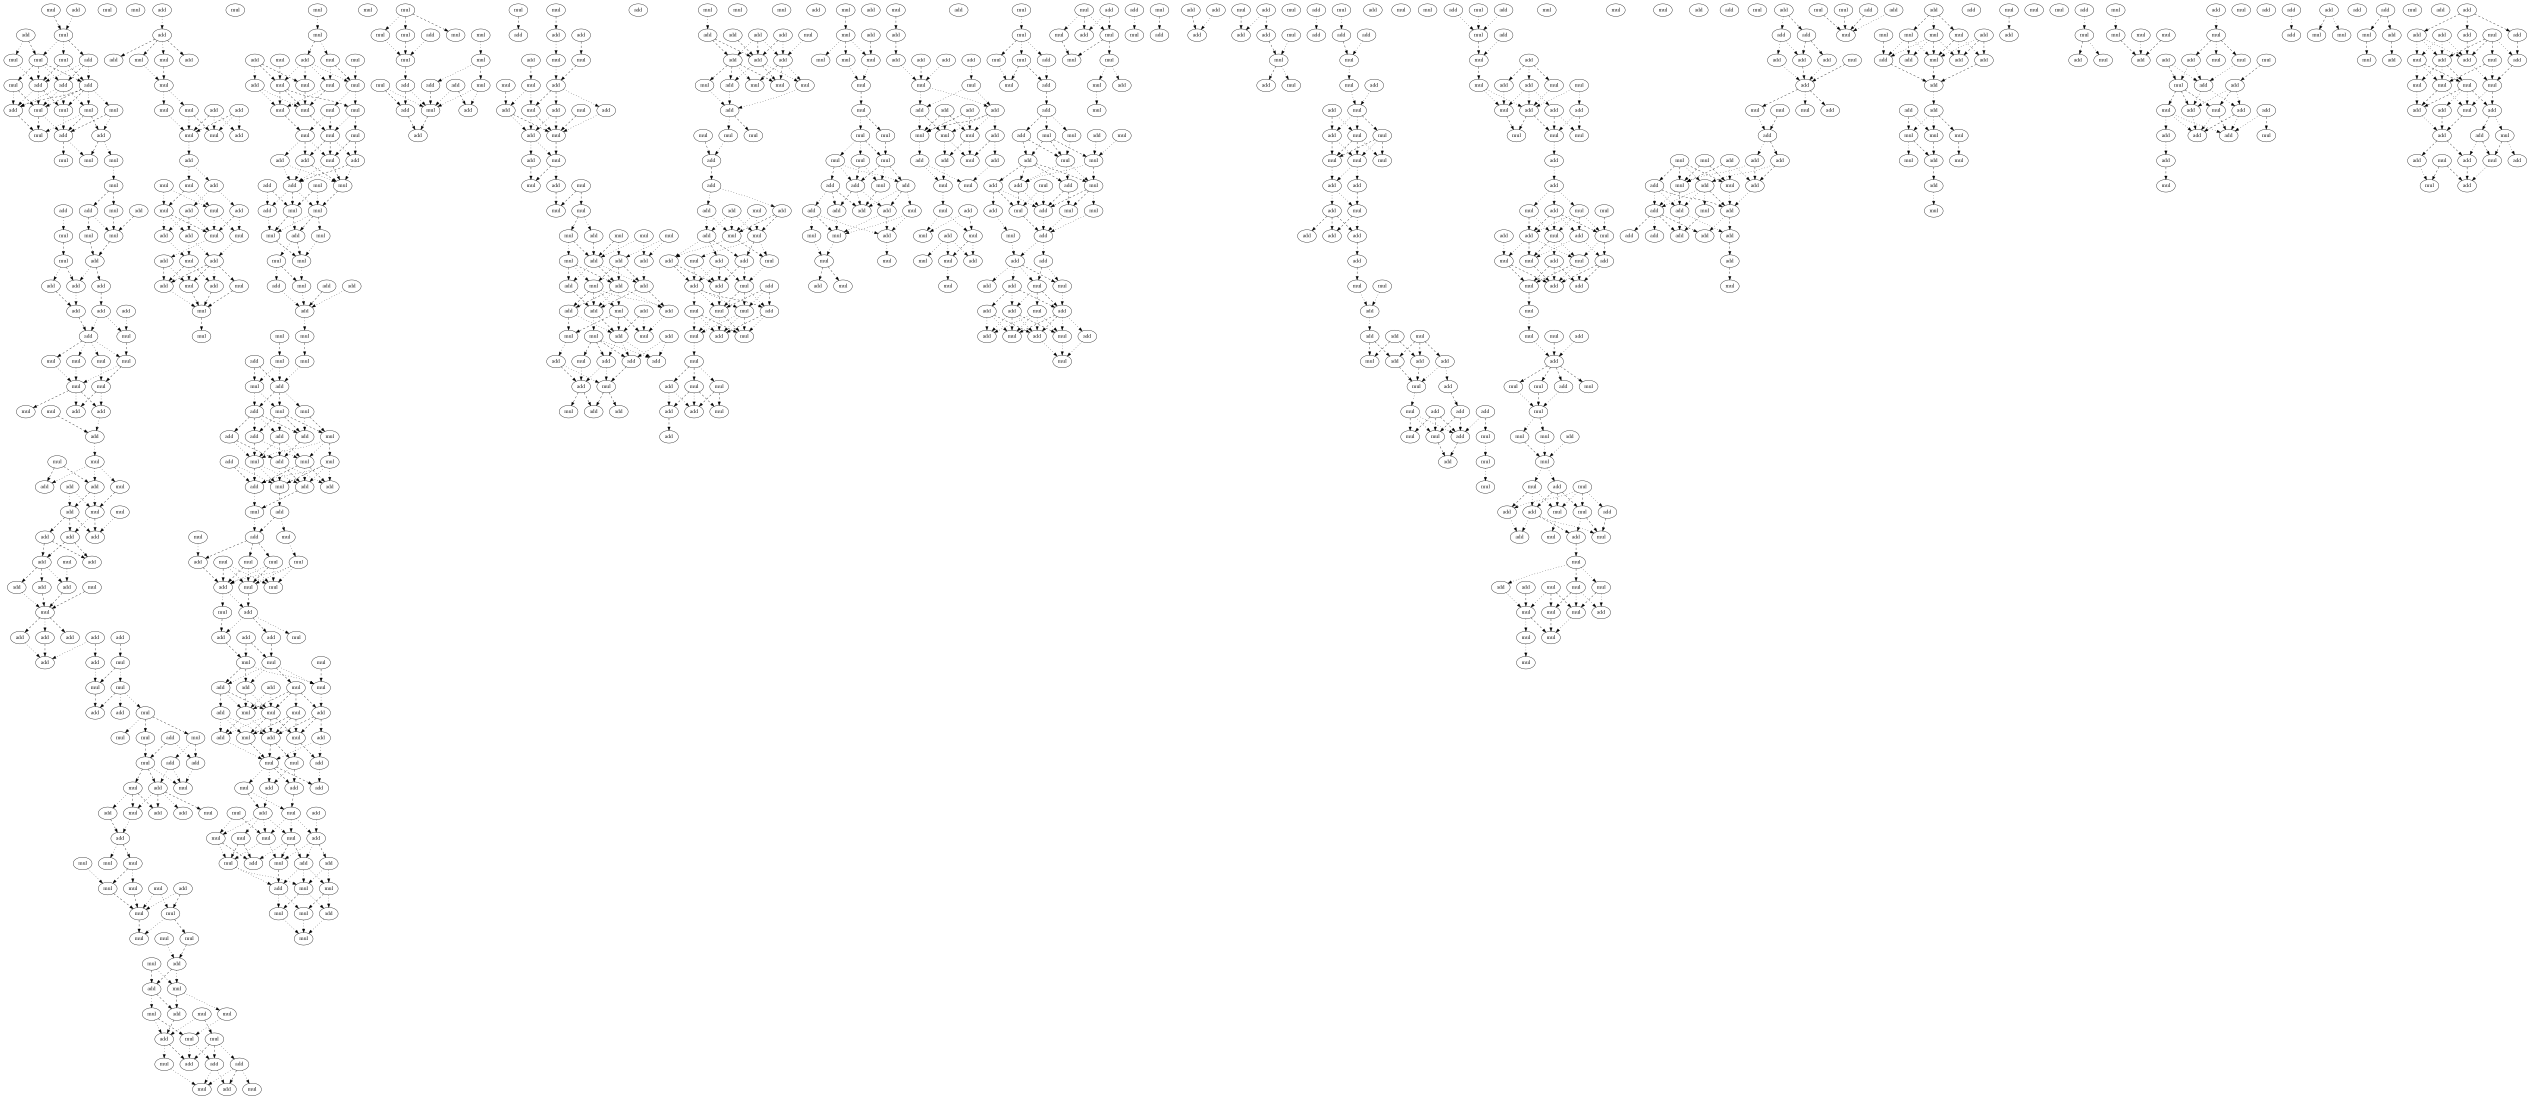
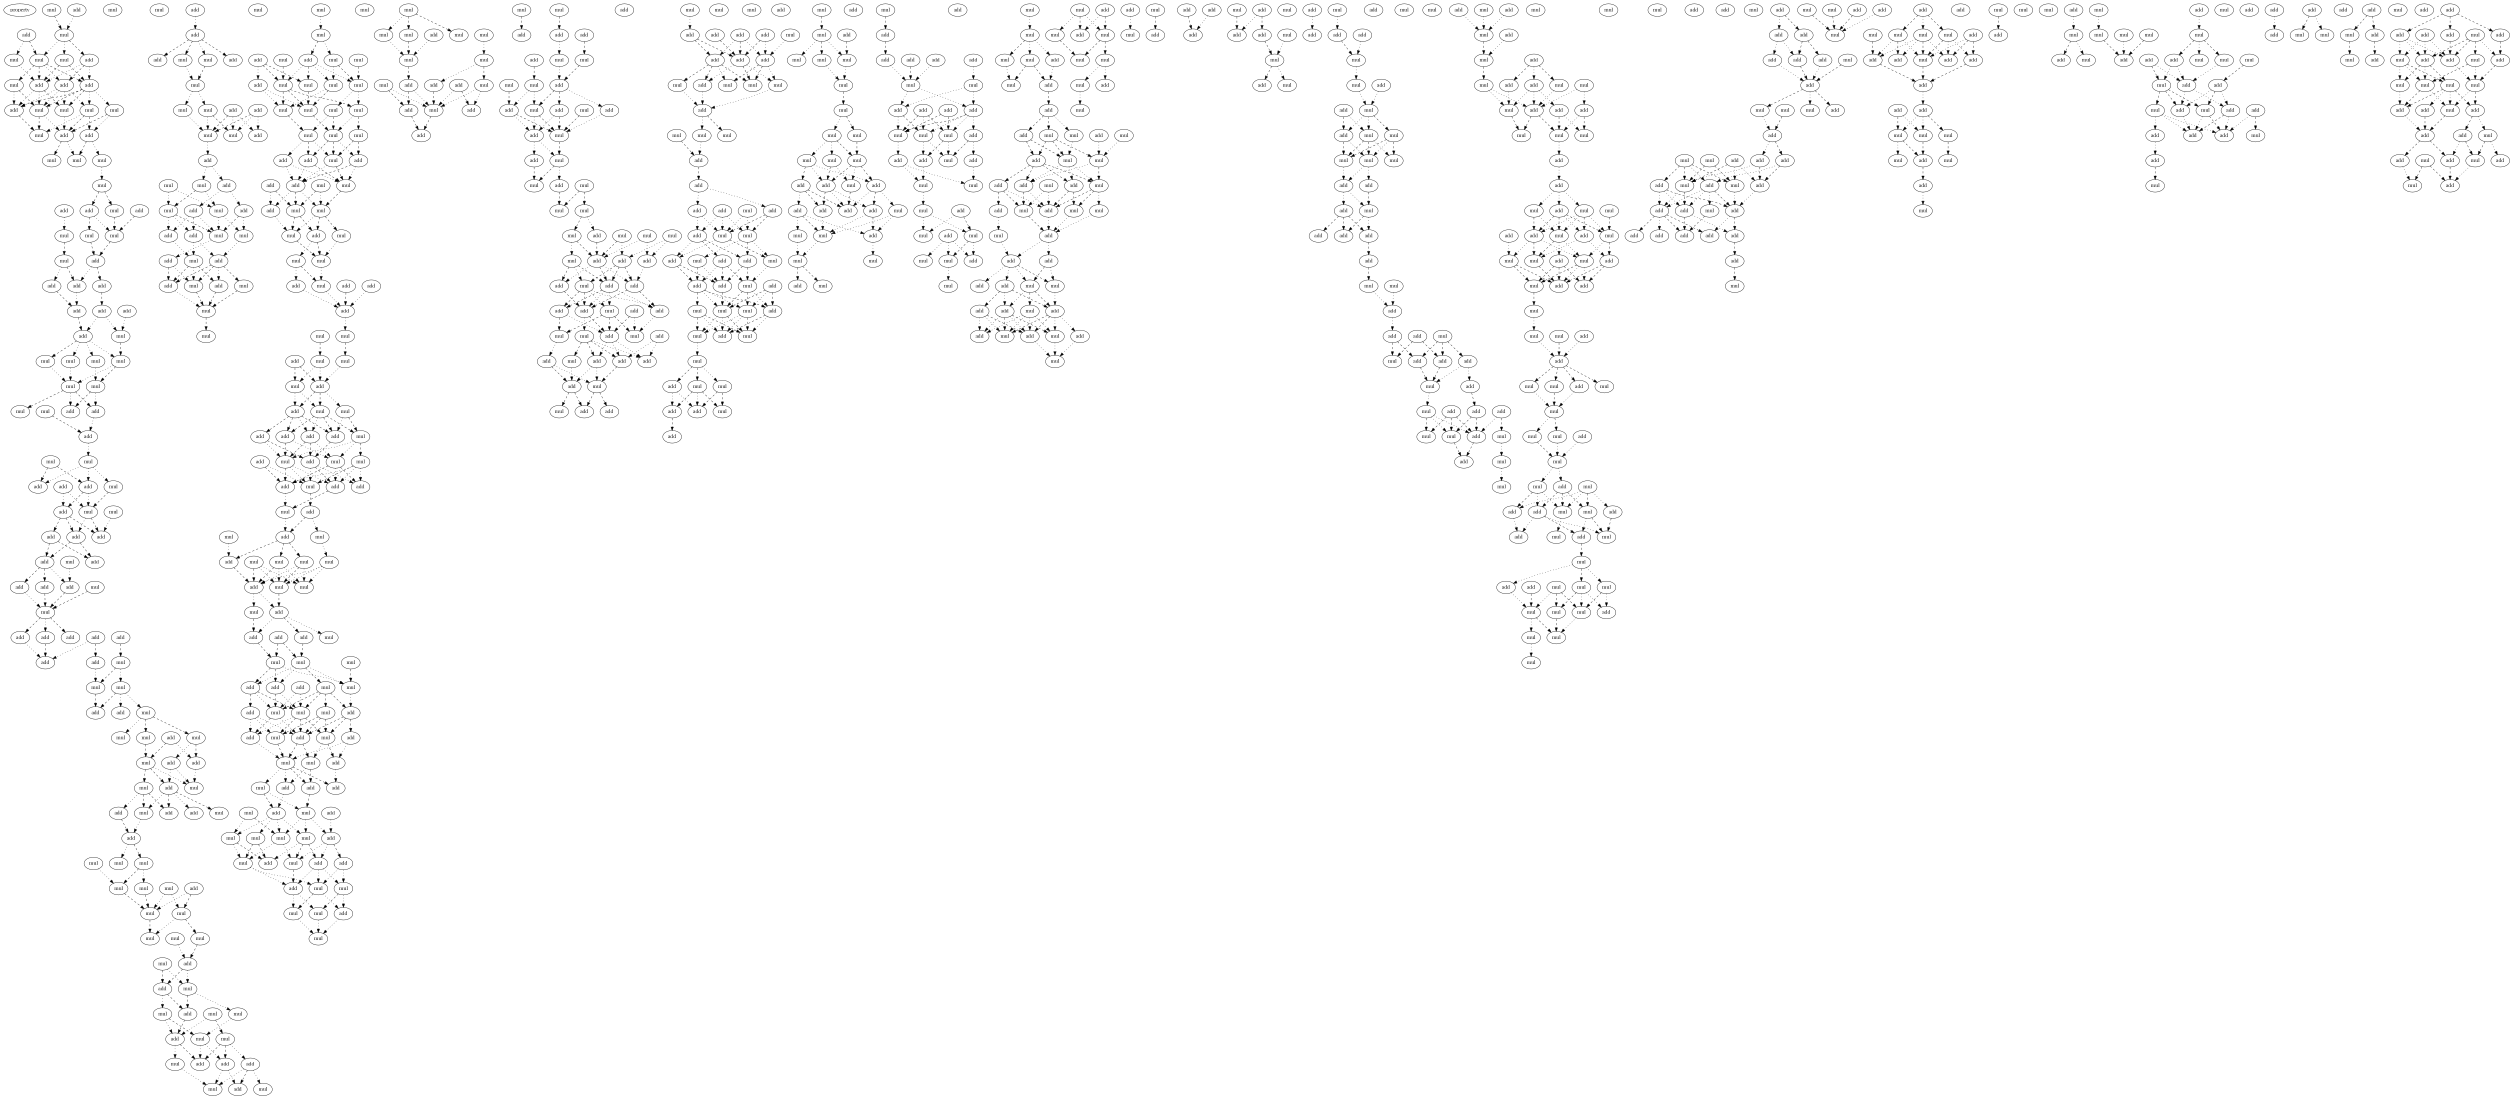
none -> (20, 10)
